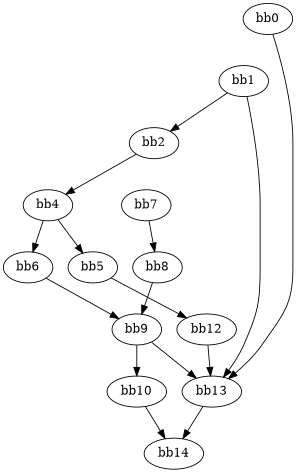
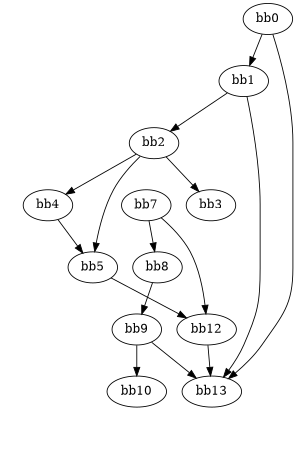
none -> (257, 46)
none -> (111, 196)
none -> (211, 205)
none -> (193, 257)
(28, 267) -> none
(174, 454) -> none
